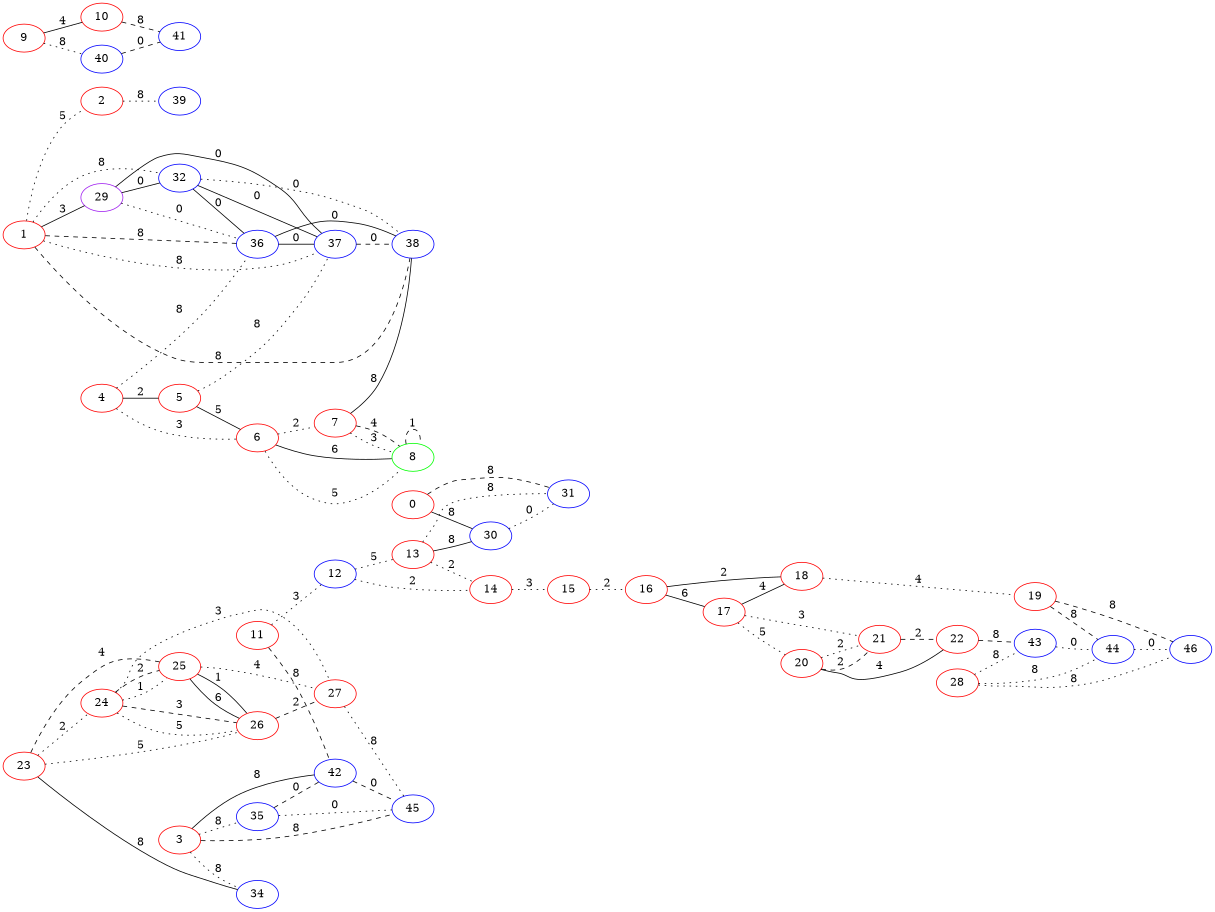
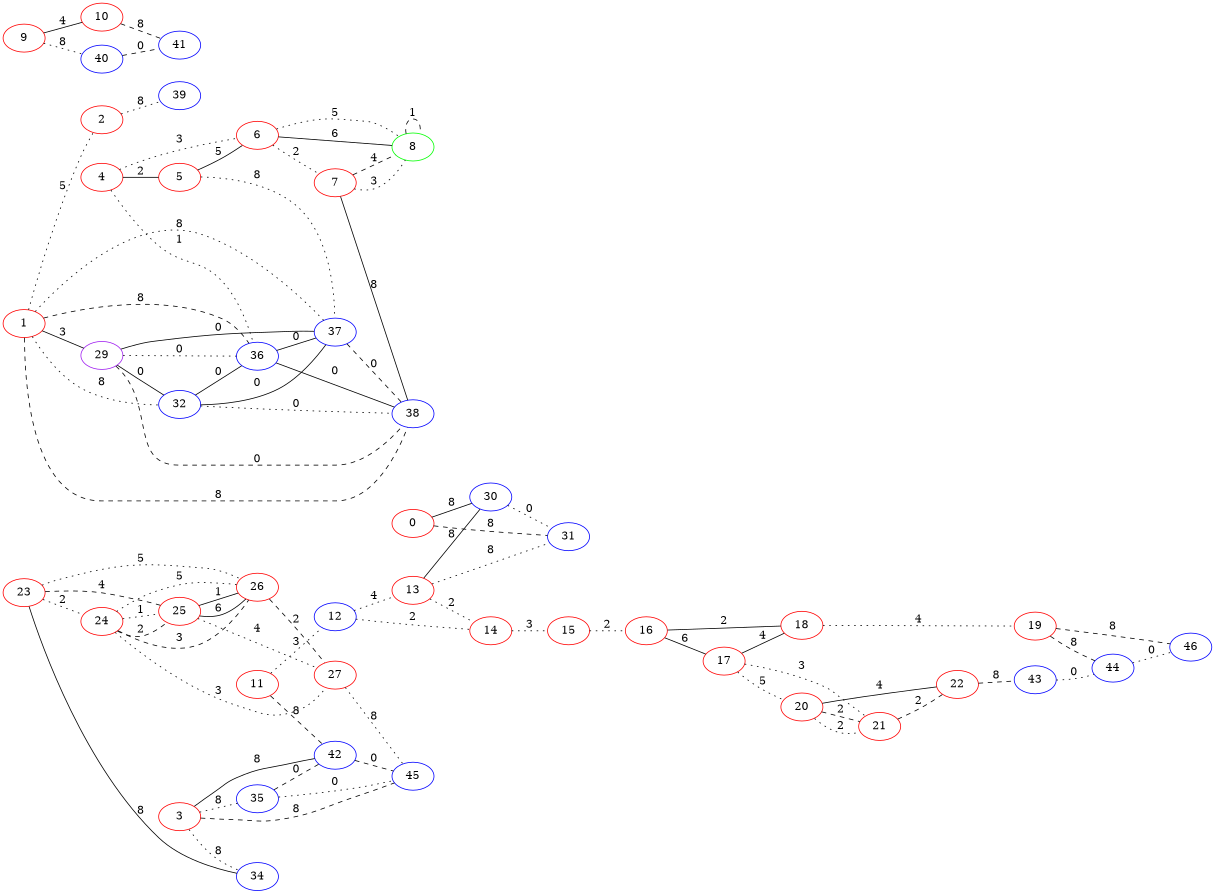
(180, 310) -> (180, 240)
none -> (234, 465)
(374, 557) -> (374, 596)
(957, 683) -> none
